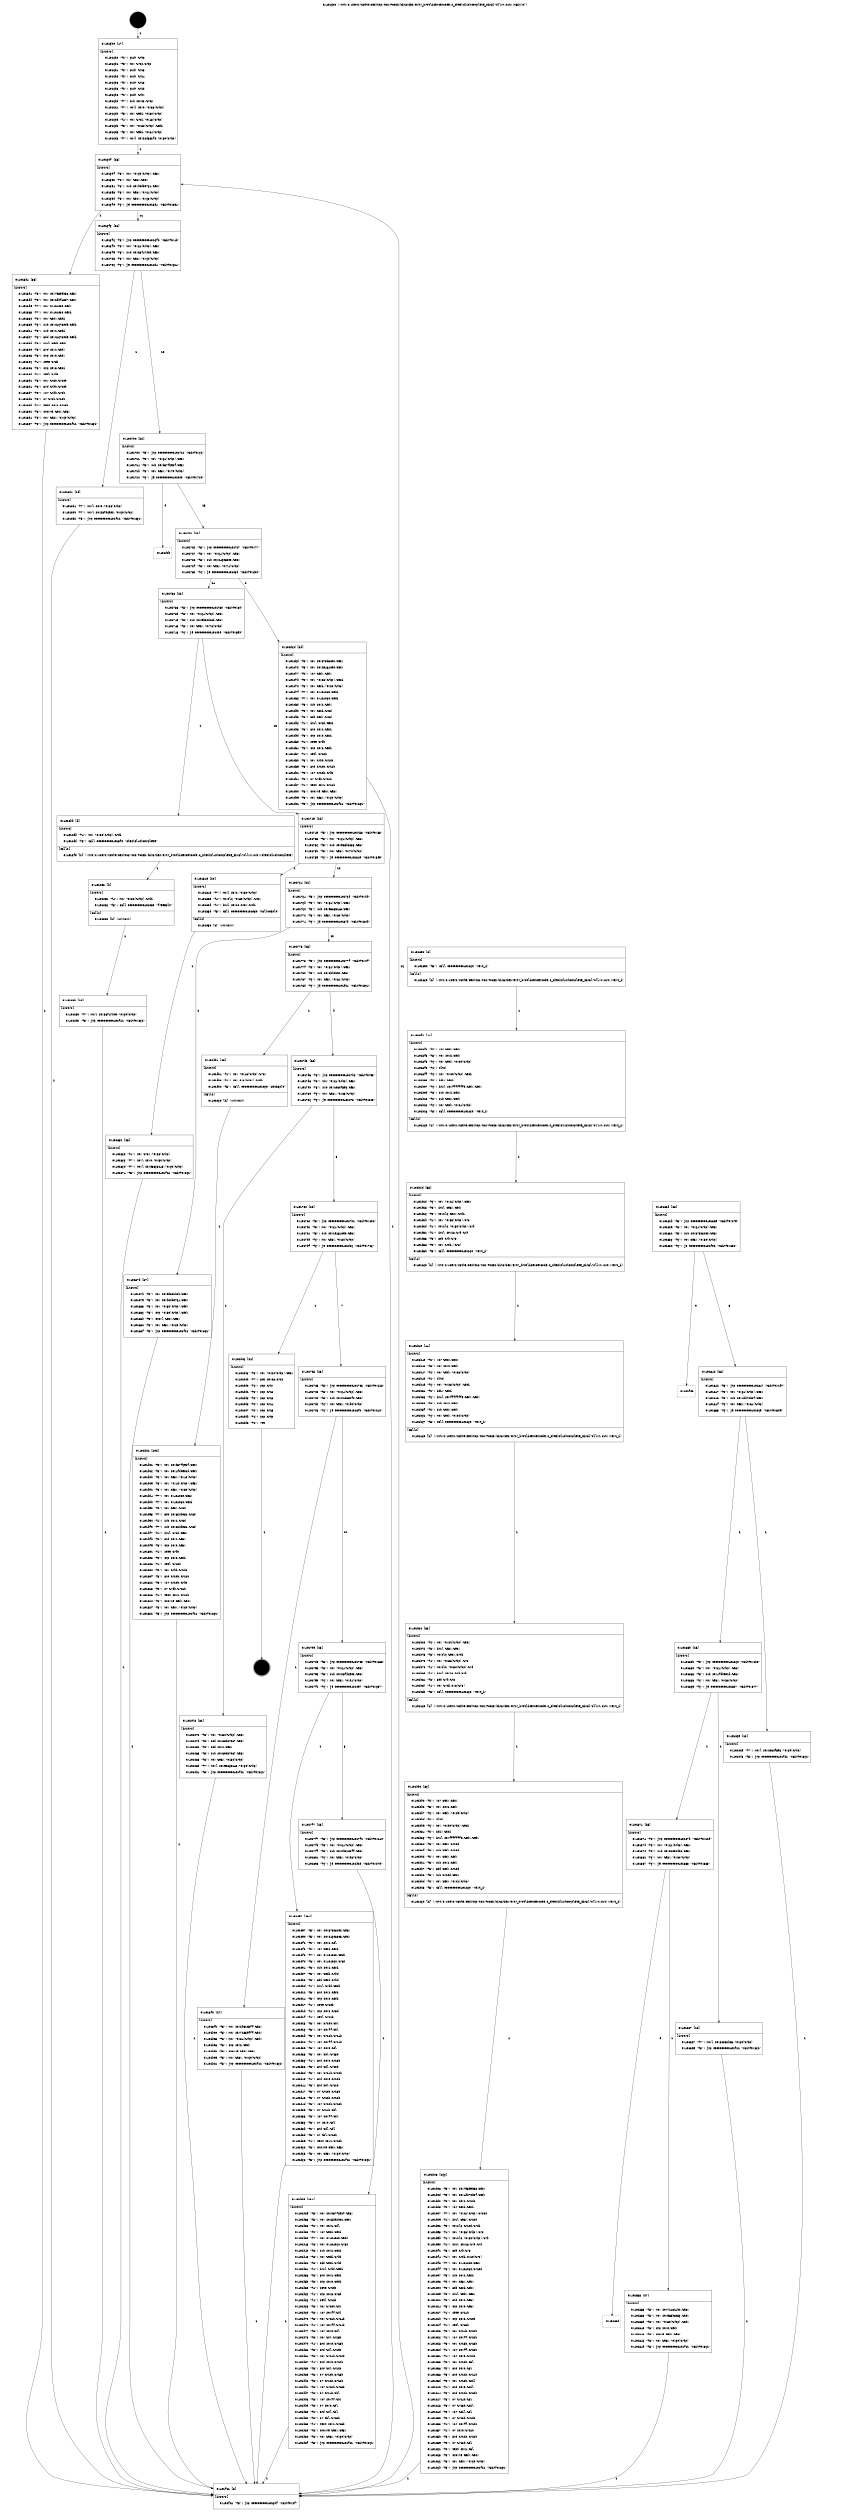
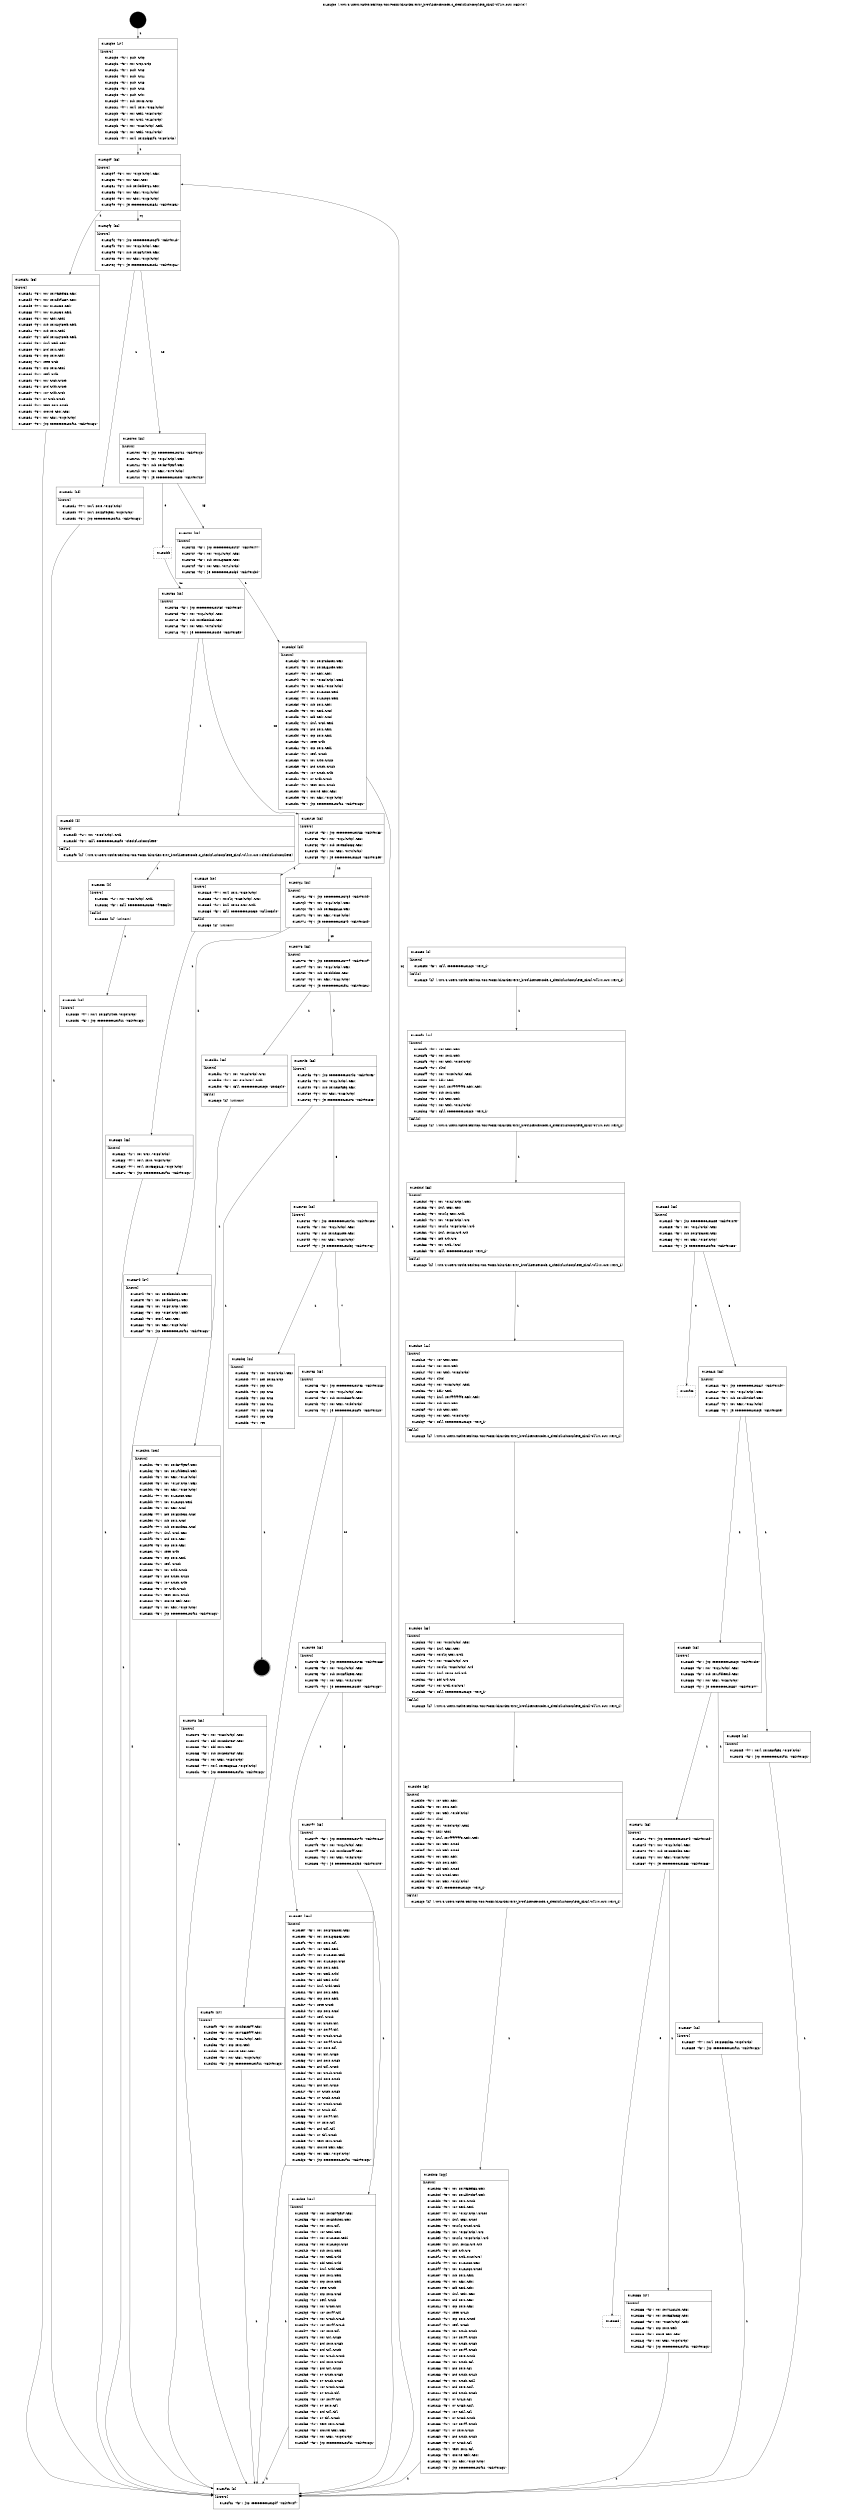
(210, 582) -> (171, 573)
